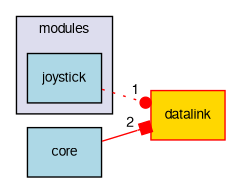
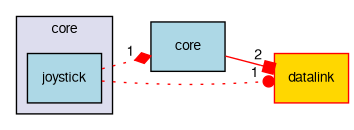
(64, 30) -> (64, 30)
none -> (121, 64)
